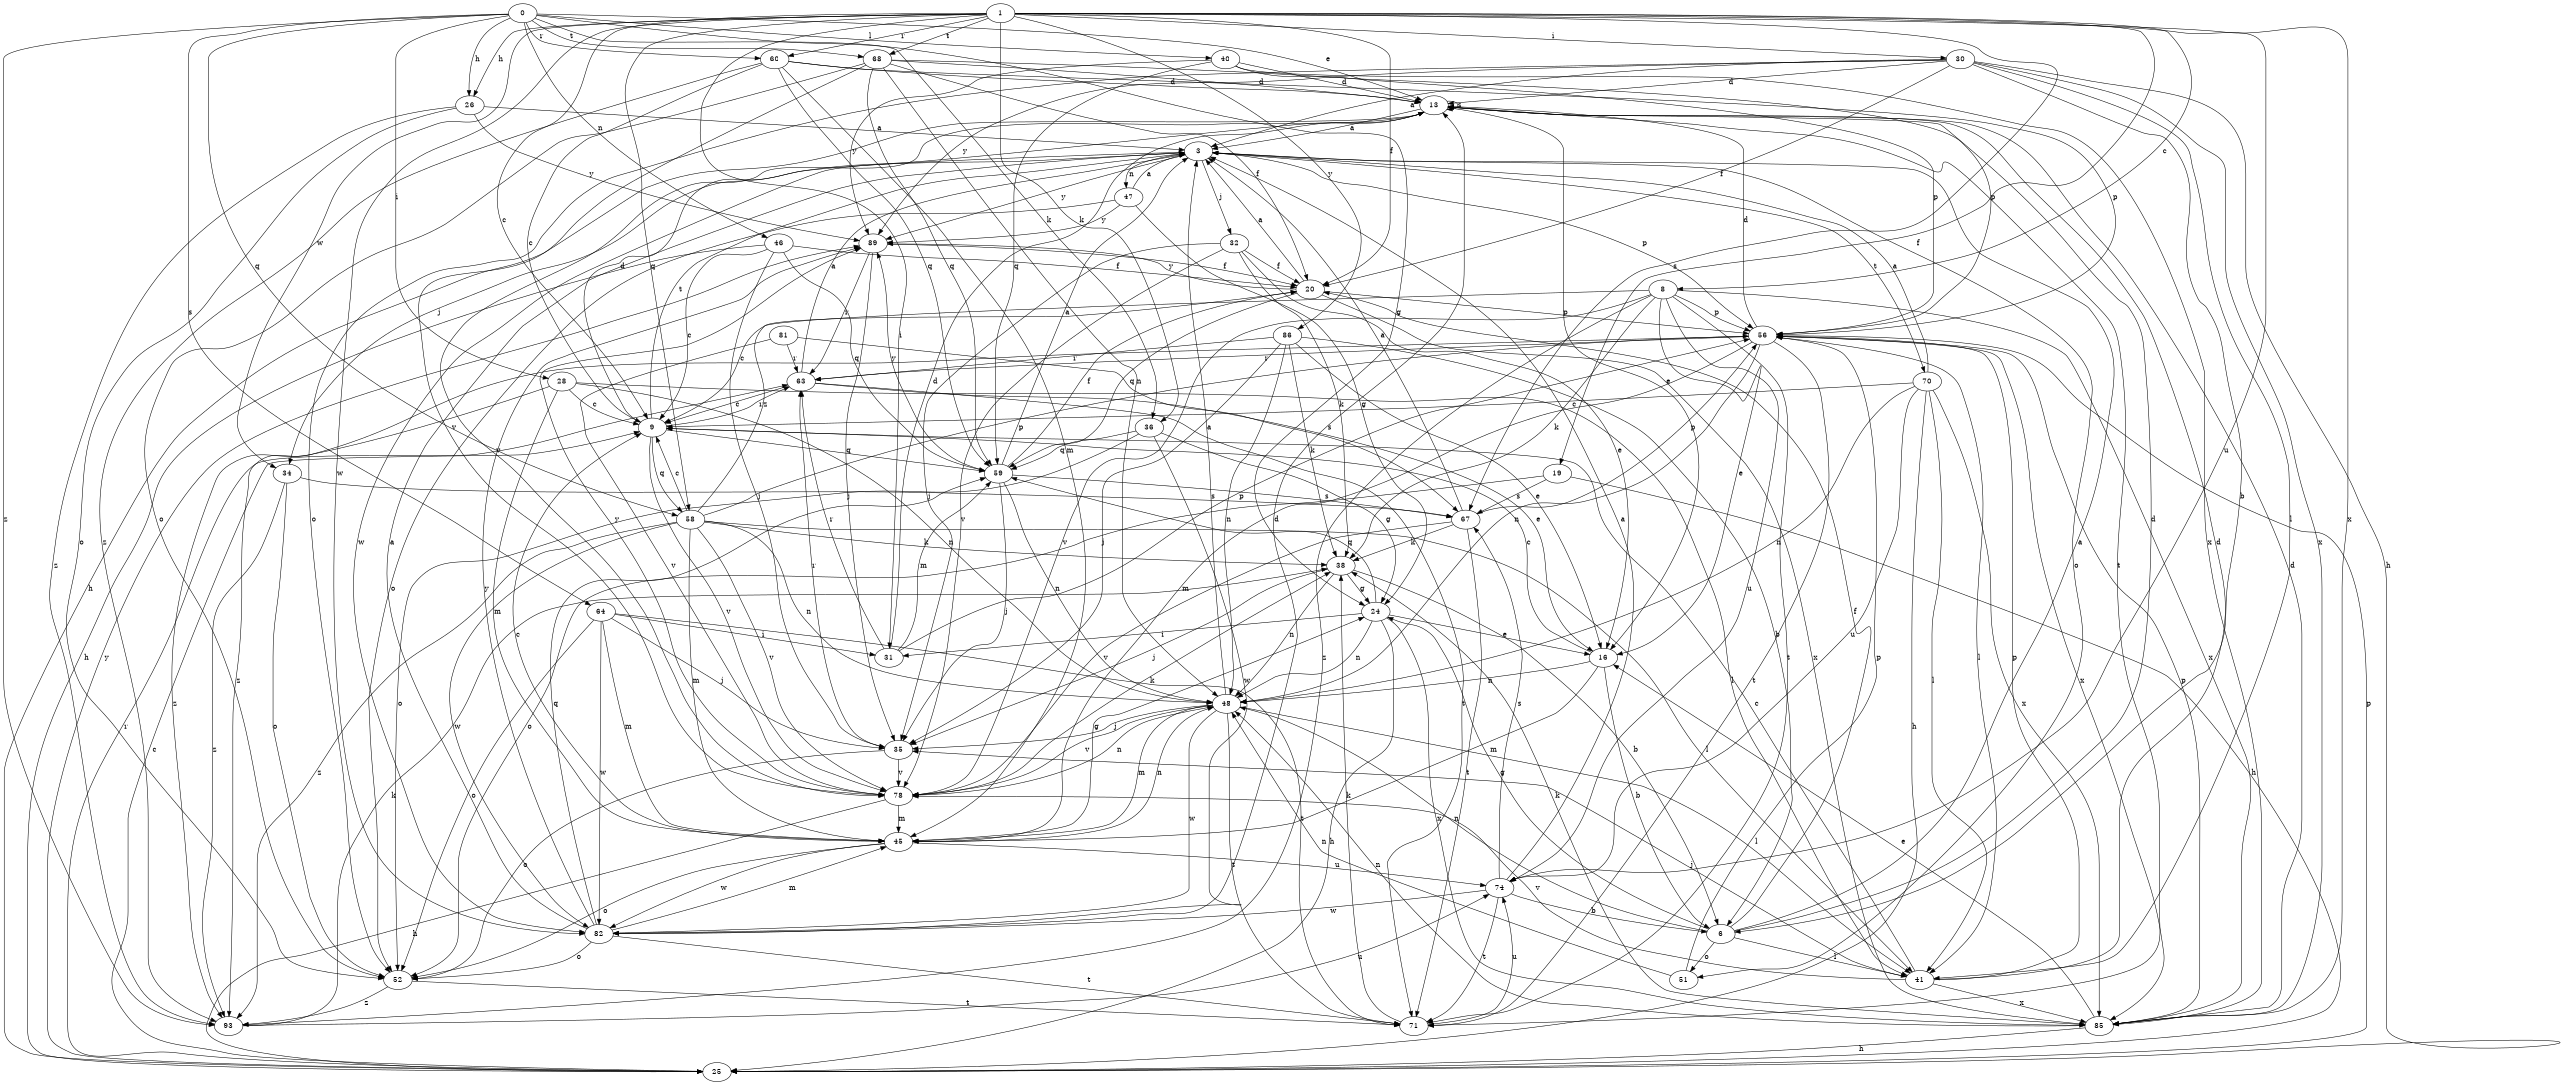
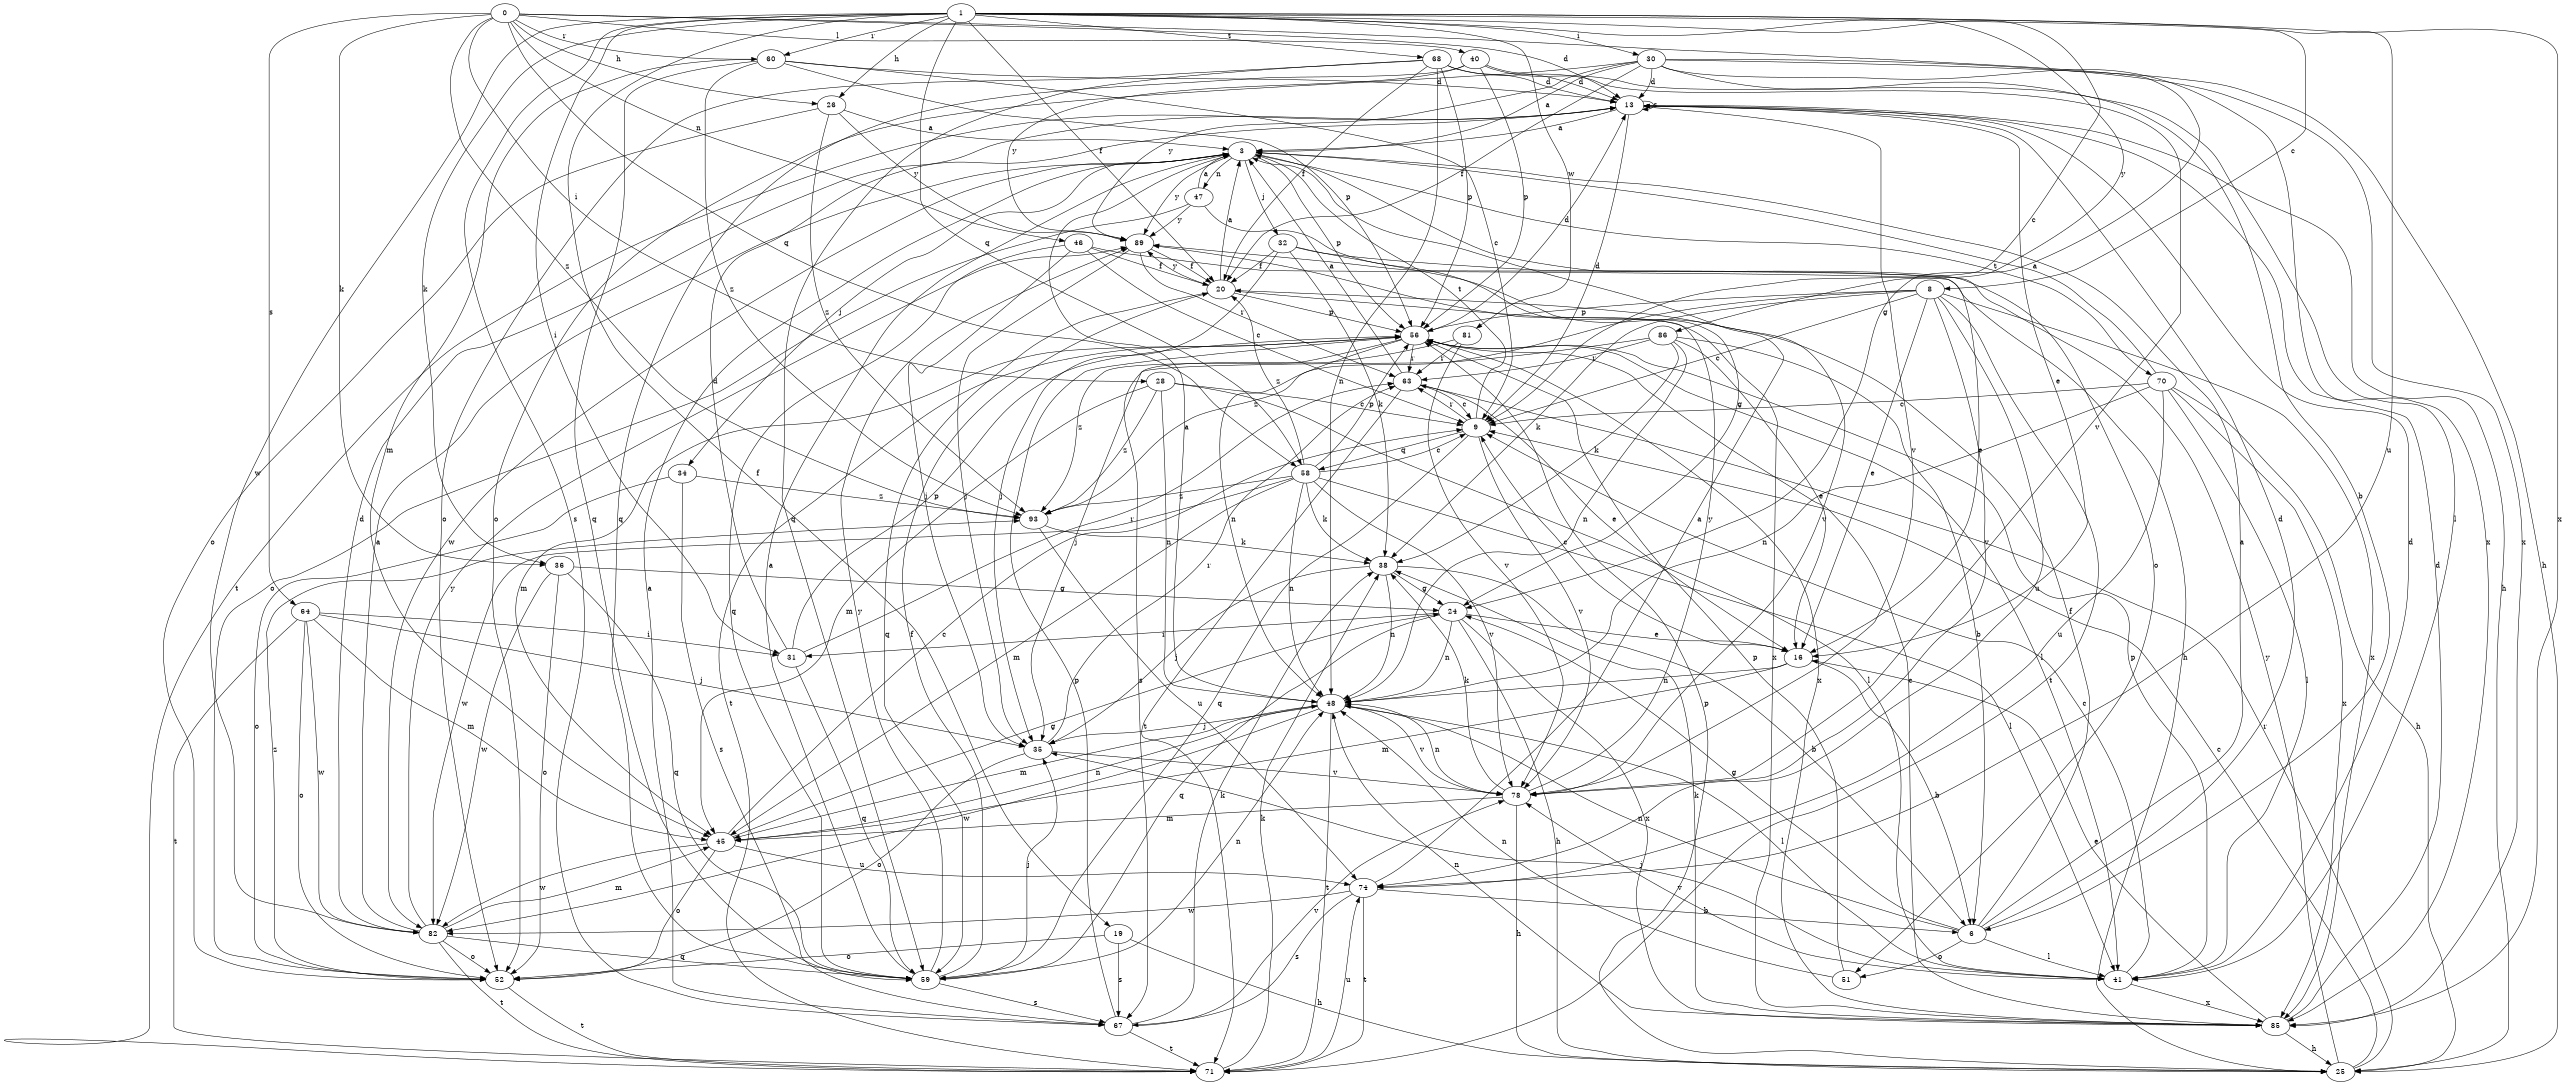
(692, 49) -> none
(1328, 59) -> (1566, 59)
(506, 88) -> (1420, 29)
(980, 156) -> (1589, 281)
(924, 566) -> (864, 819)
(2184, 681) -> (1911, 681)
